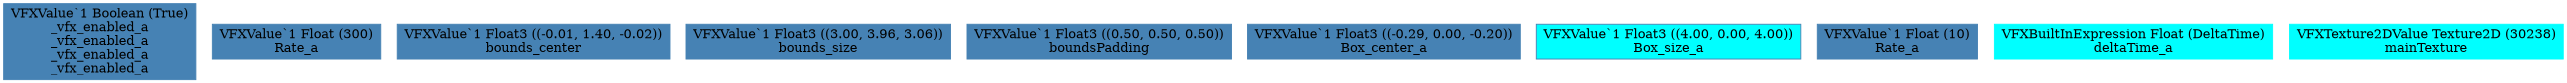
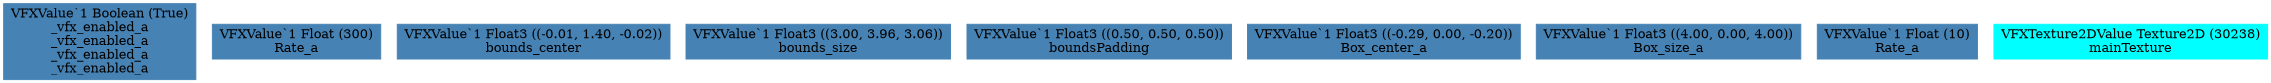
(1669, 42) -> (1669, 42)
(2134, 42) -> none
